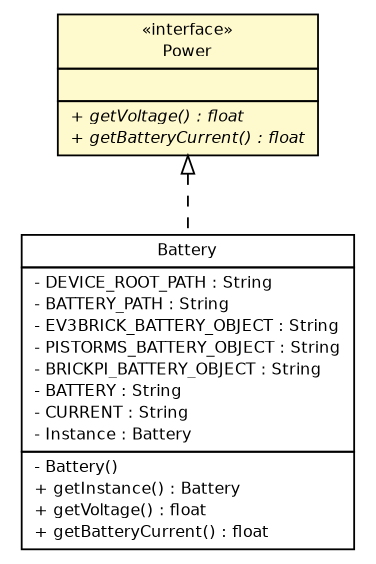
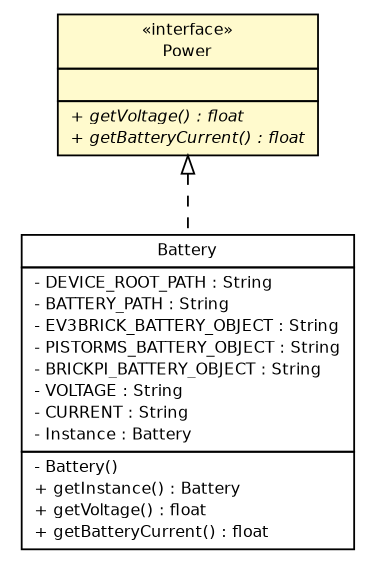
(108, 391) -> (109, 391)
